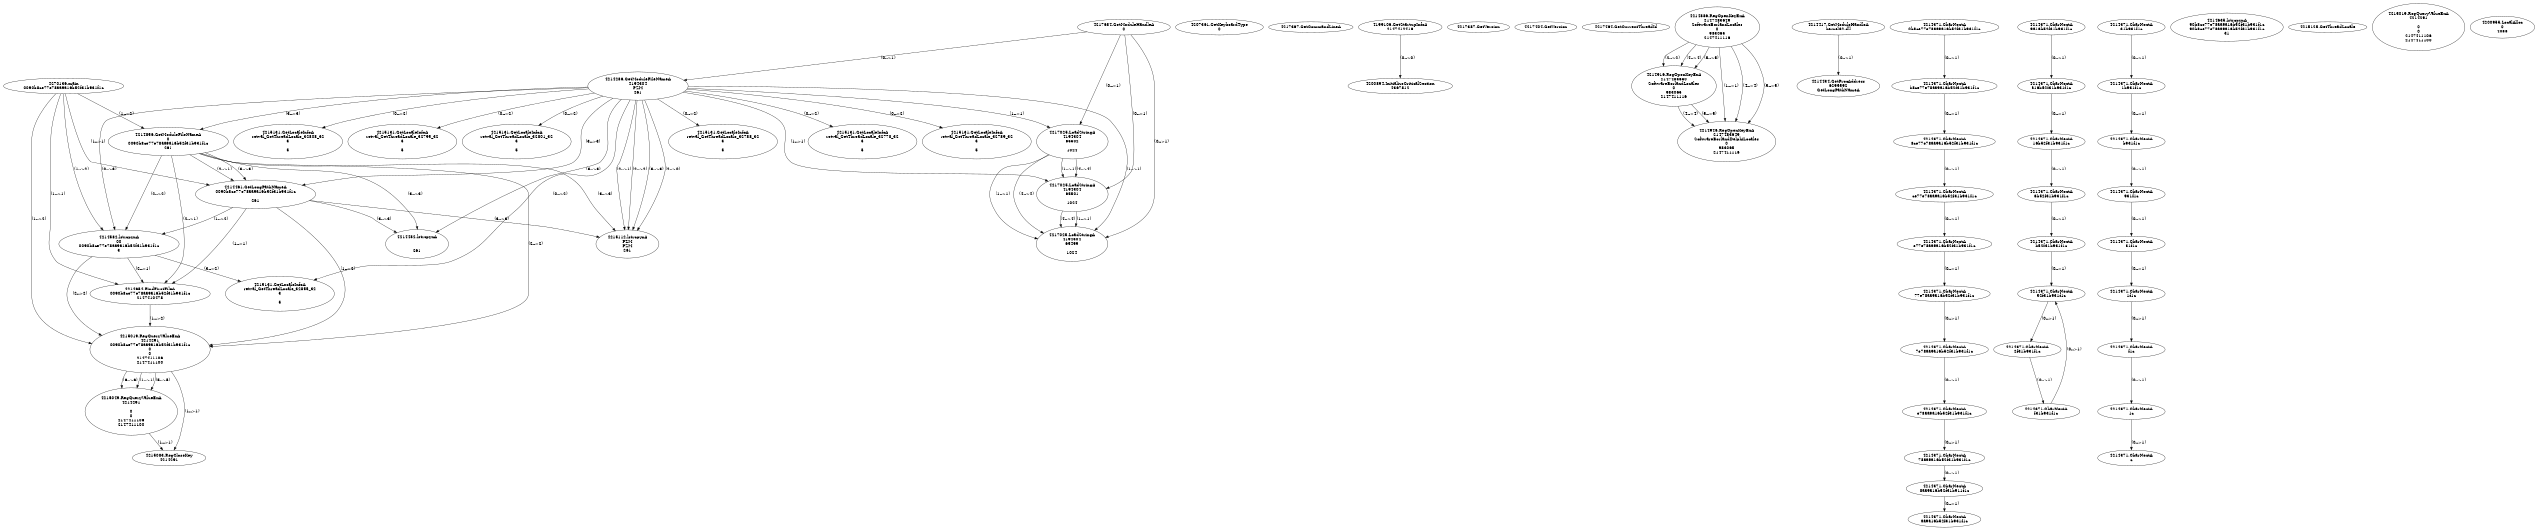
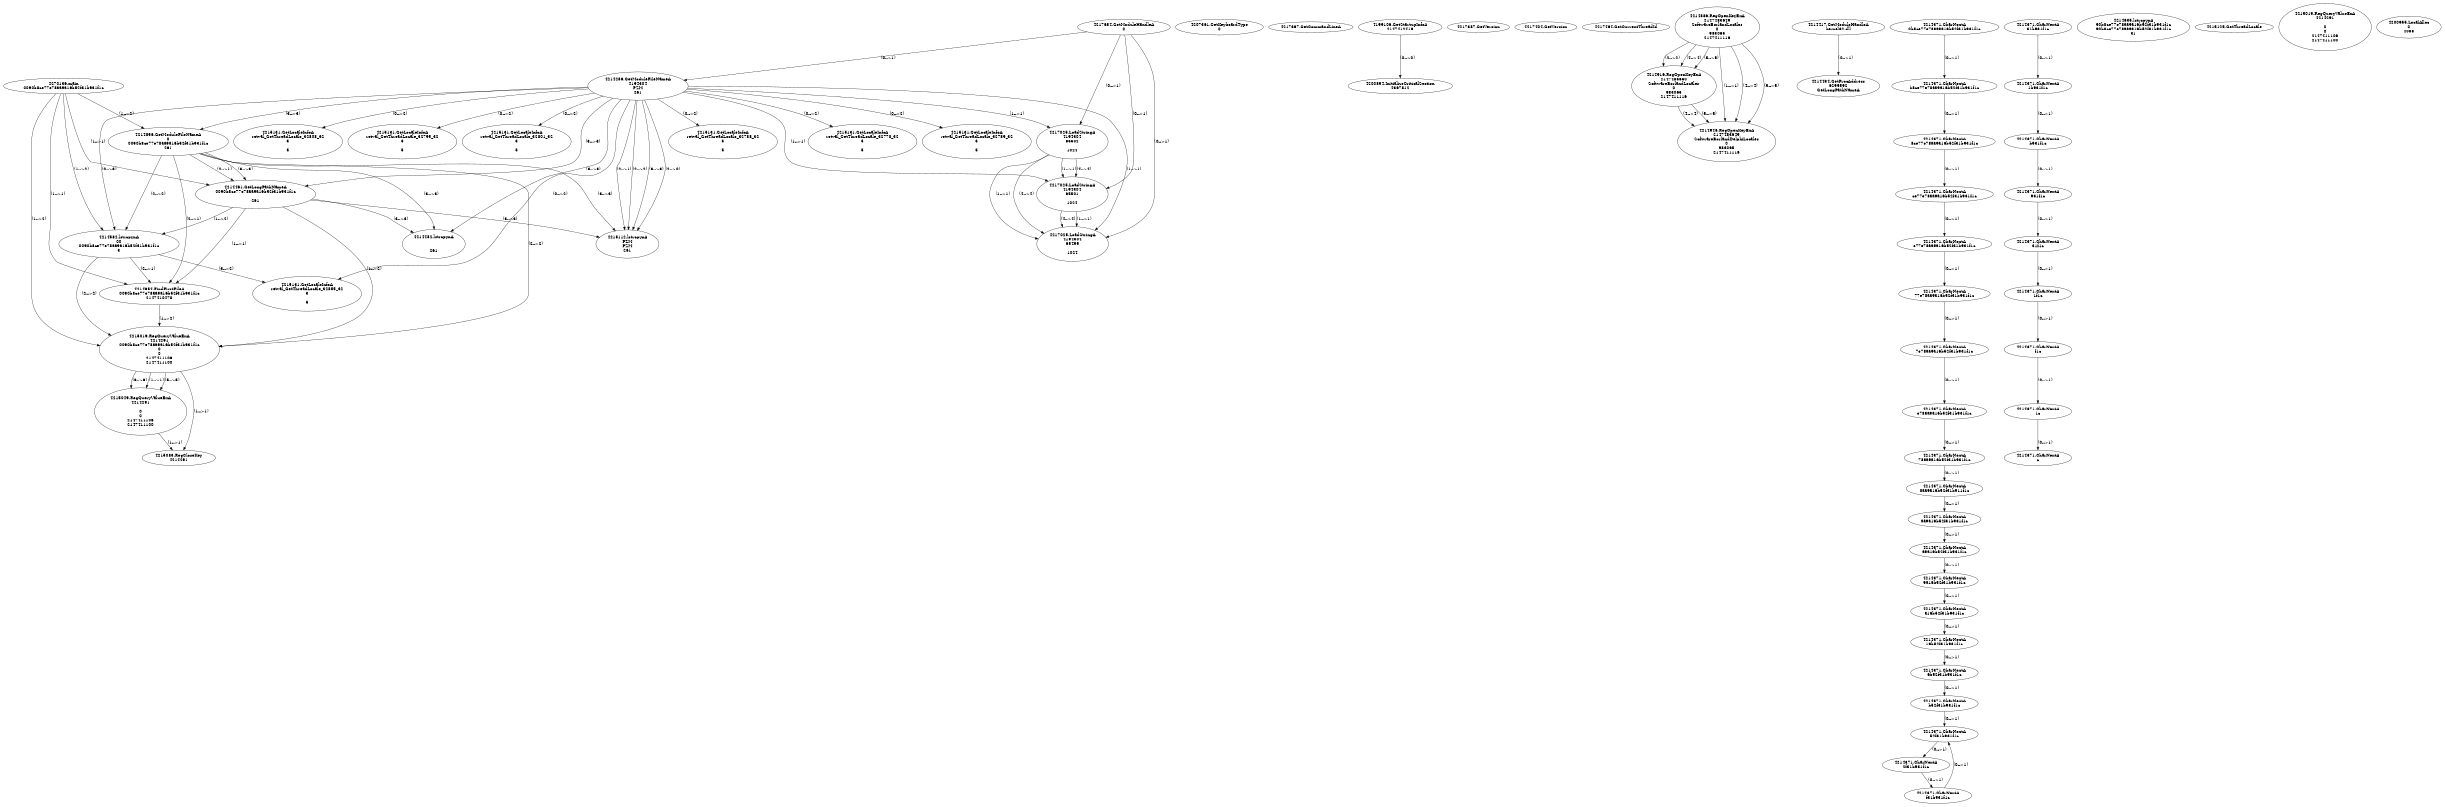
none -> (1944, 550)
